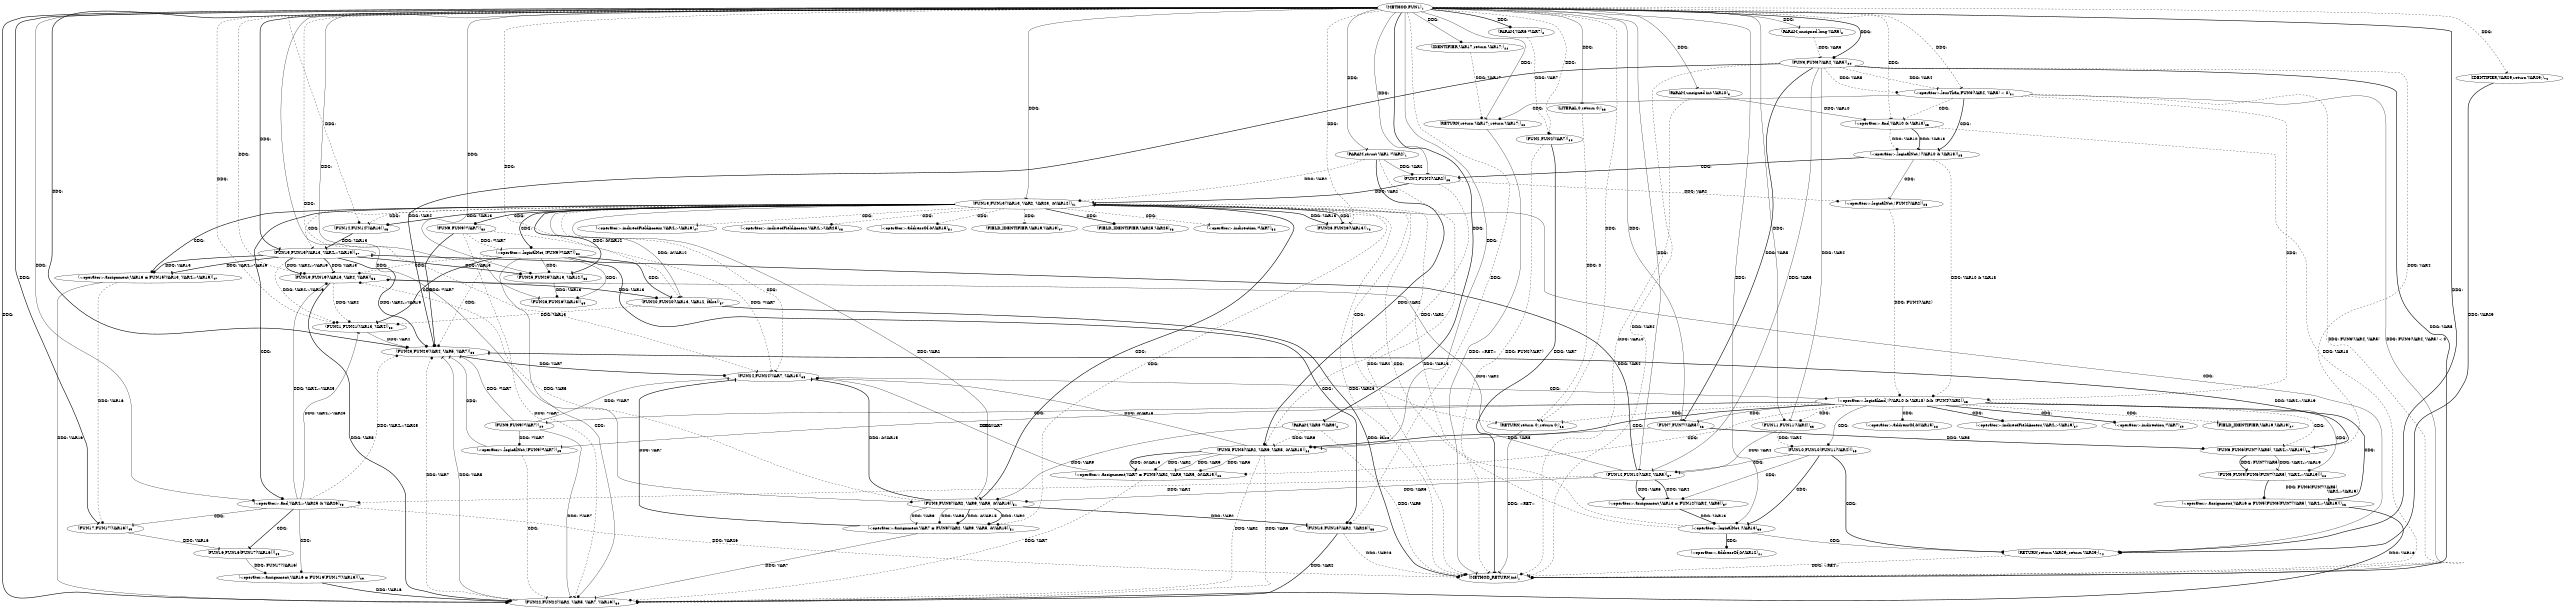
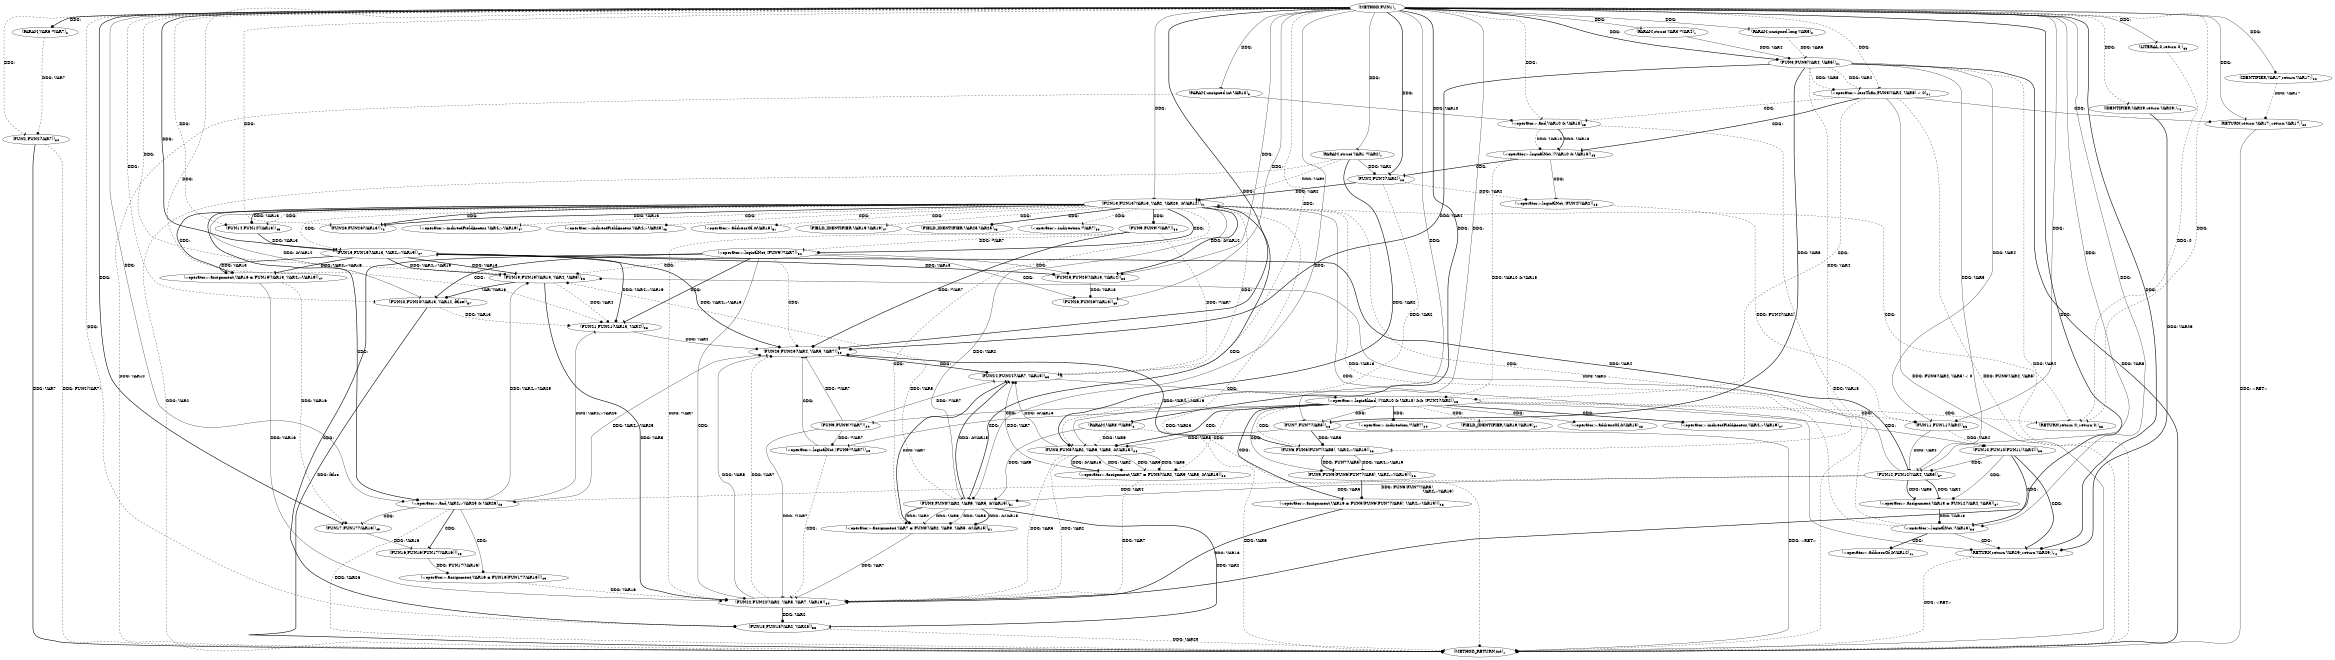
none -> (1666, 32)
(1850, 62) -> (1838, 62)
(1379, 105) -> (1402, 92)
(632, 290) -> (494, 290)
(288, 297) -> (558, 257)
(1894, 302) -> (1755, 288)
(1445, 358) -> (1098, 365)
(551, 364) -> (946, 364)
(375, 438) -> (615, 419)
(1508, 499) -> (1785, 448)
(414, 596) -> (622, 593)
(1000, 599) -> (783, 614)
